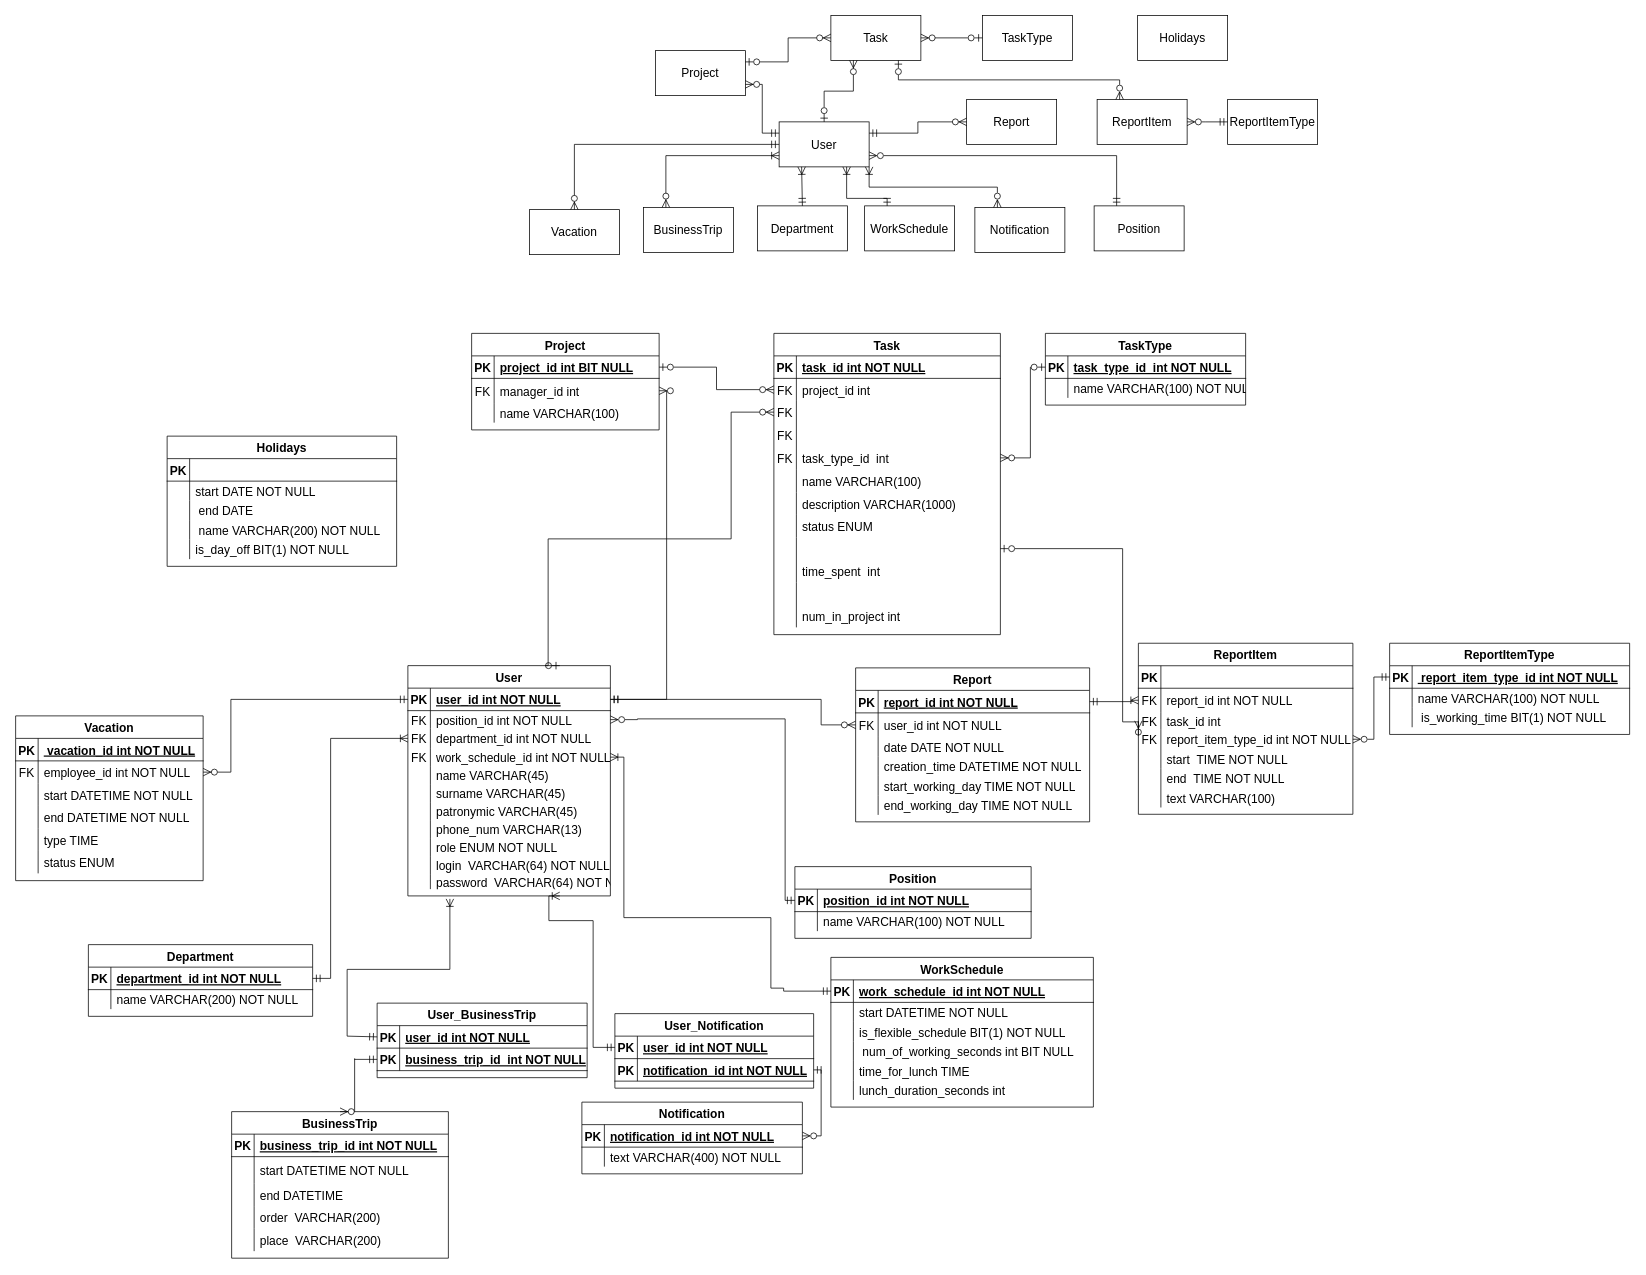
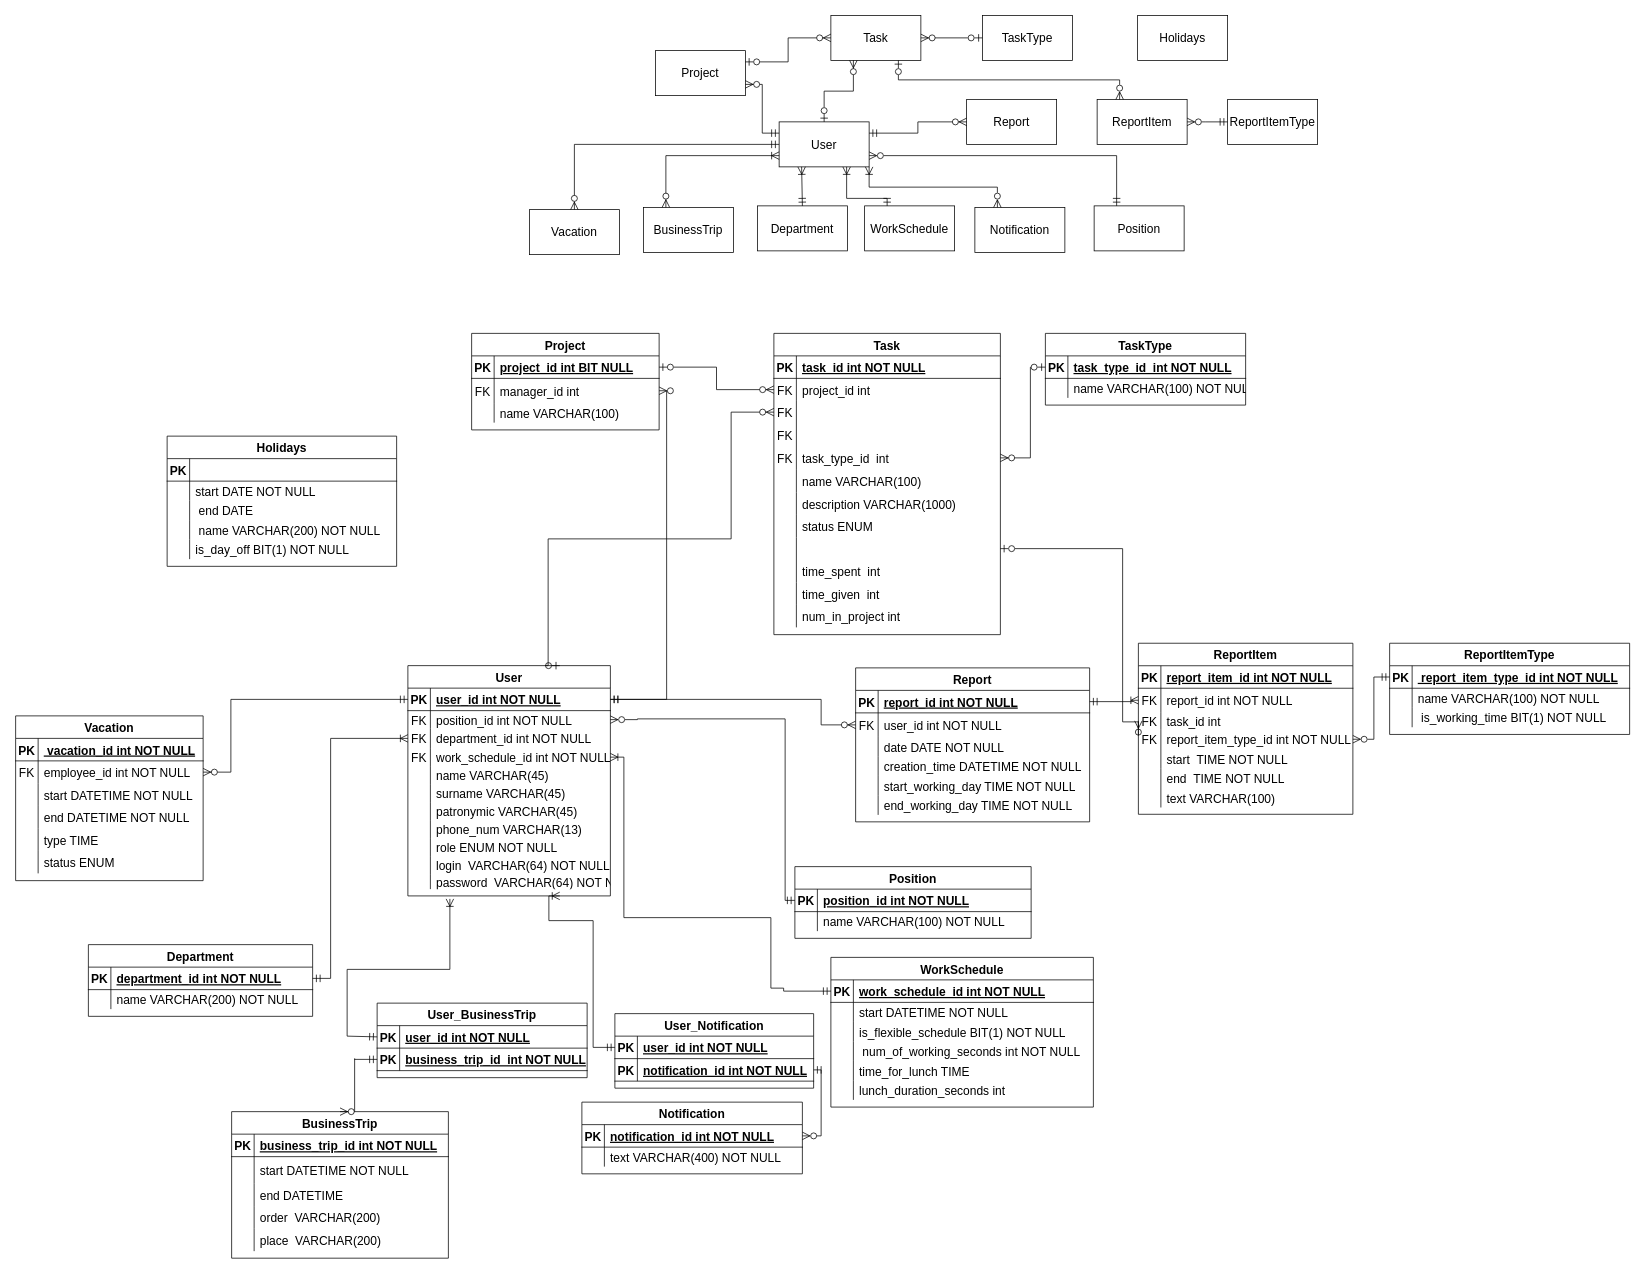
none -> (898, 594)
none -> (1257, 677)
(969, 1052) -> (969, 1052)
